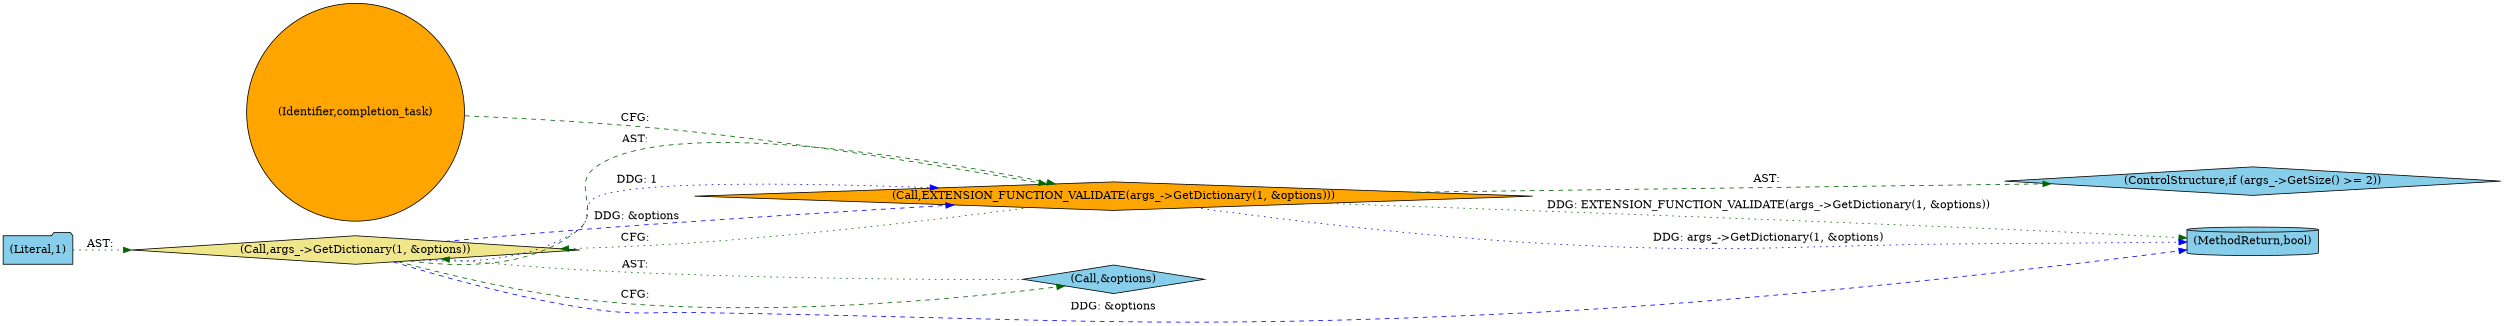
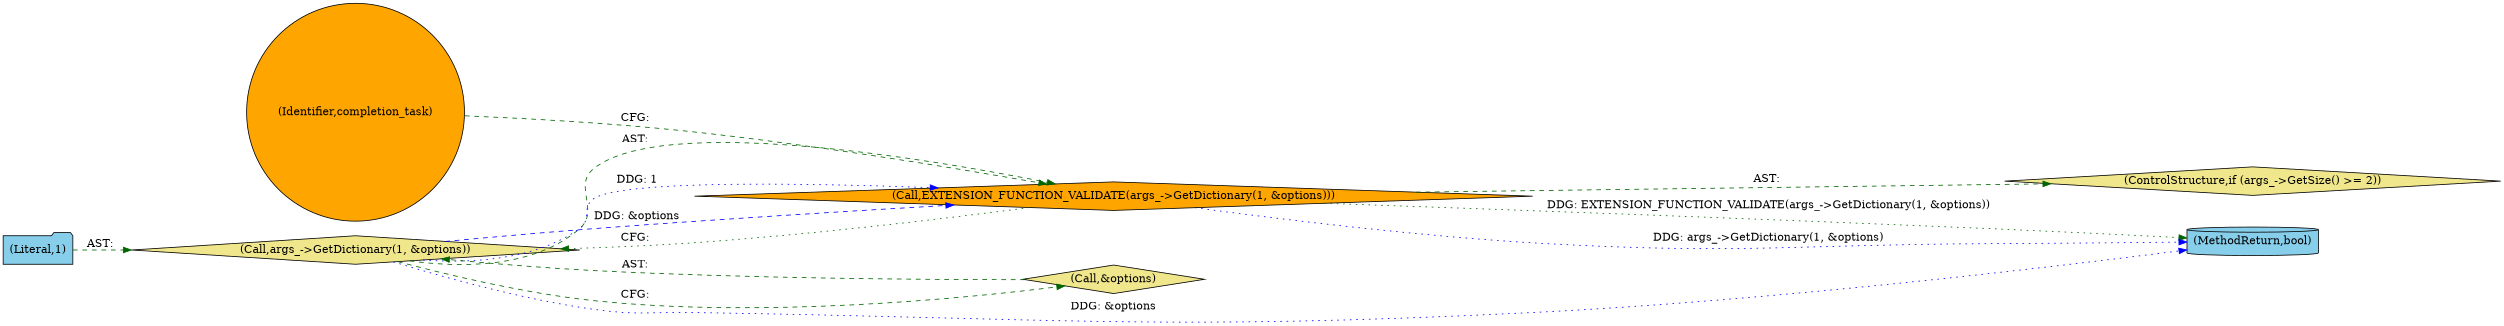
(2253, 181) -> (2253, 181)
(98, 250) -> (98, 250)
(737, 276) -> (737, 276)
(1114, 279) -> (1114, 279)
(1285, 321) -> (1285, 321)
